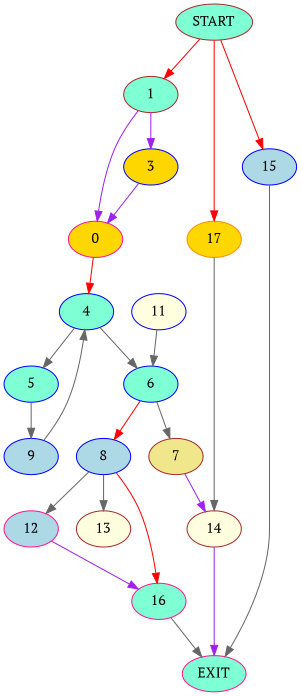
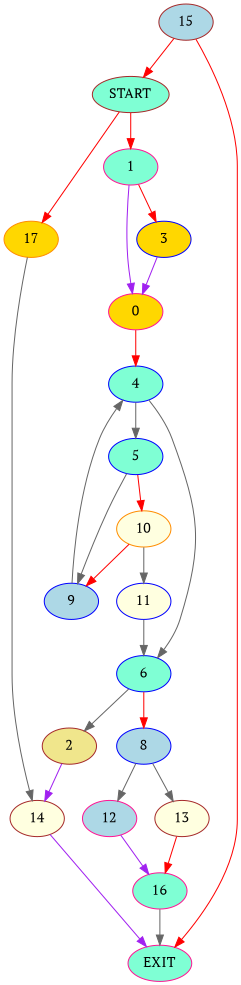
(240, 90) -> (162, 54)
(151, 95) -> (131, 167)
(151, 126) -> (145, 199)
(269, 167) -> (186, 22)
(269, 420) -> (237, 493)
(176, 457) -> (69, 746)
(143, 520) -> (172, 850)
none -> (144, 529)
